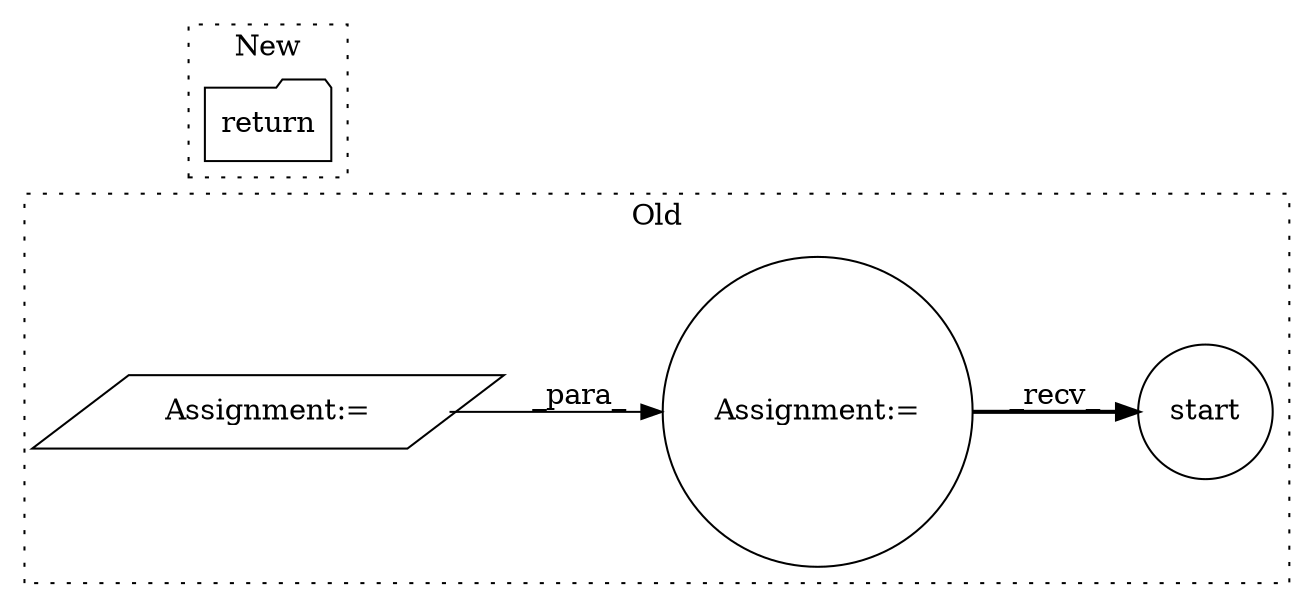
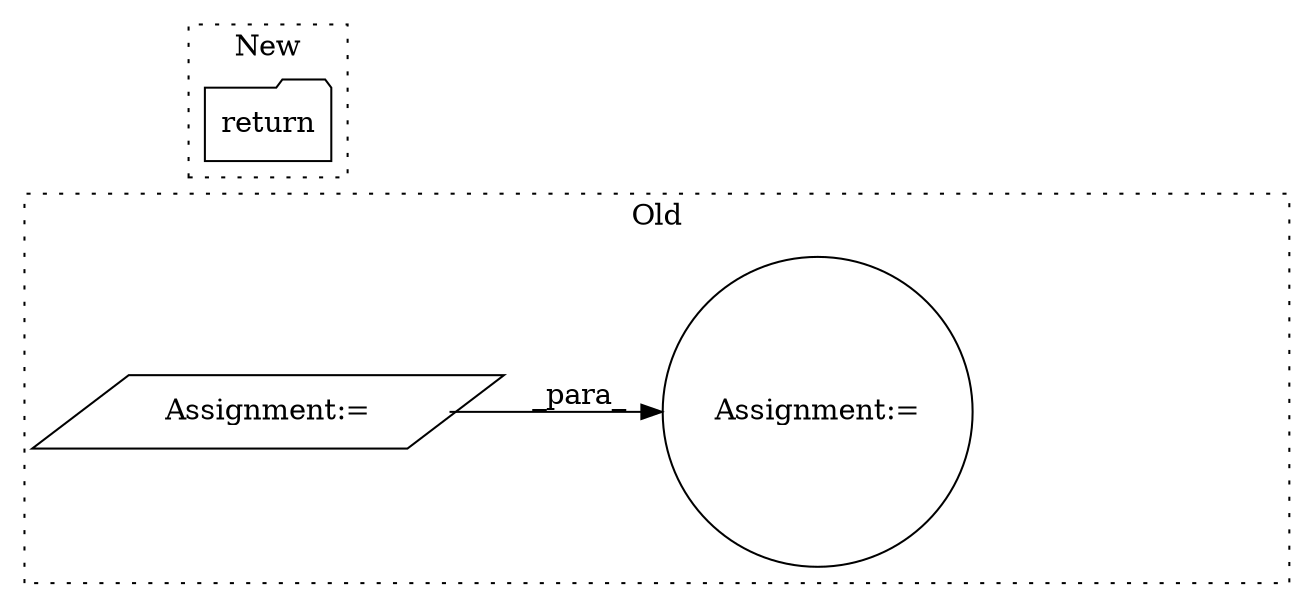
(1205, 412) -> none
